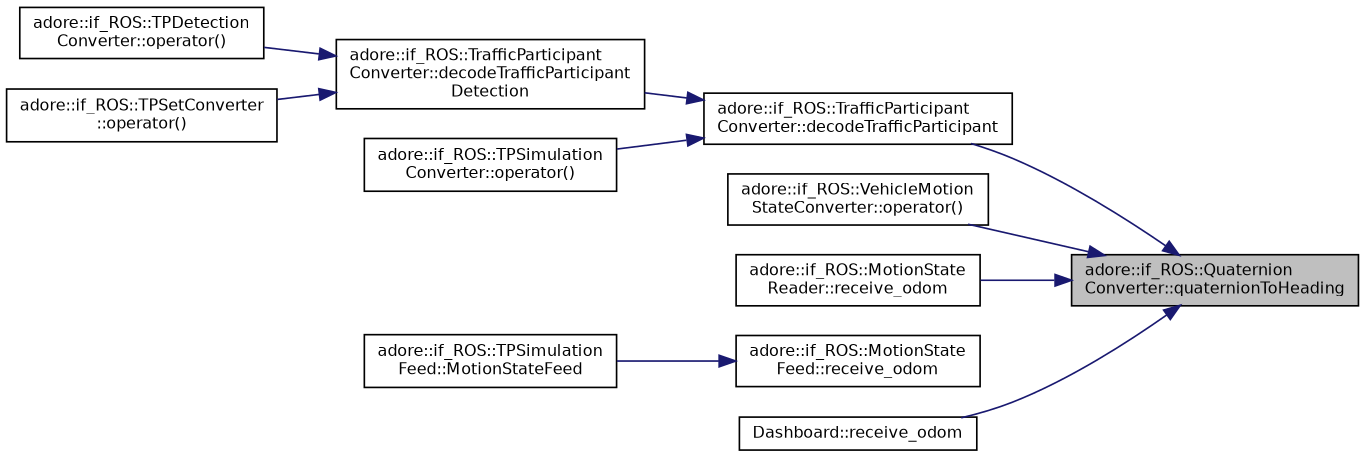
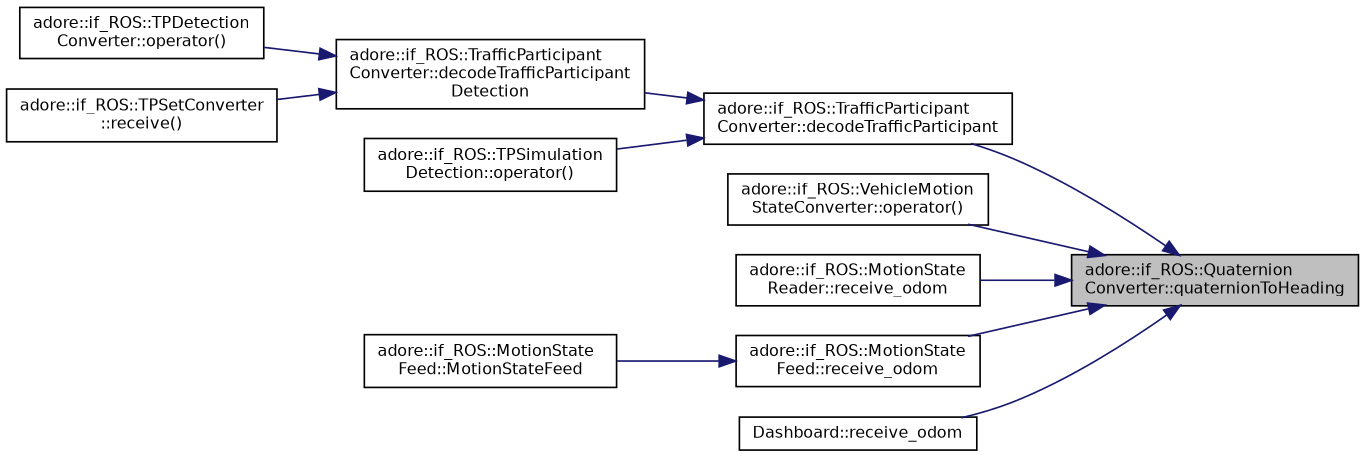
(142, 115) -> (142, 115)
(490, 165) -> (490, 165)
none -> (1028, 323)
(490, 361) -> (490, 361)
